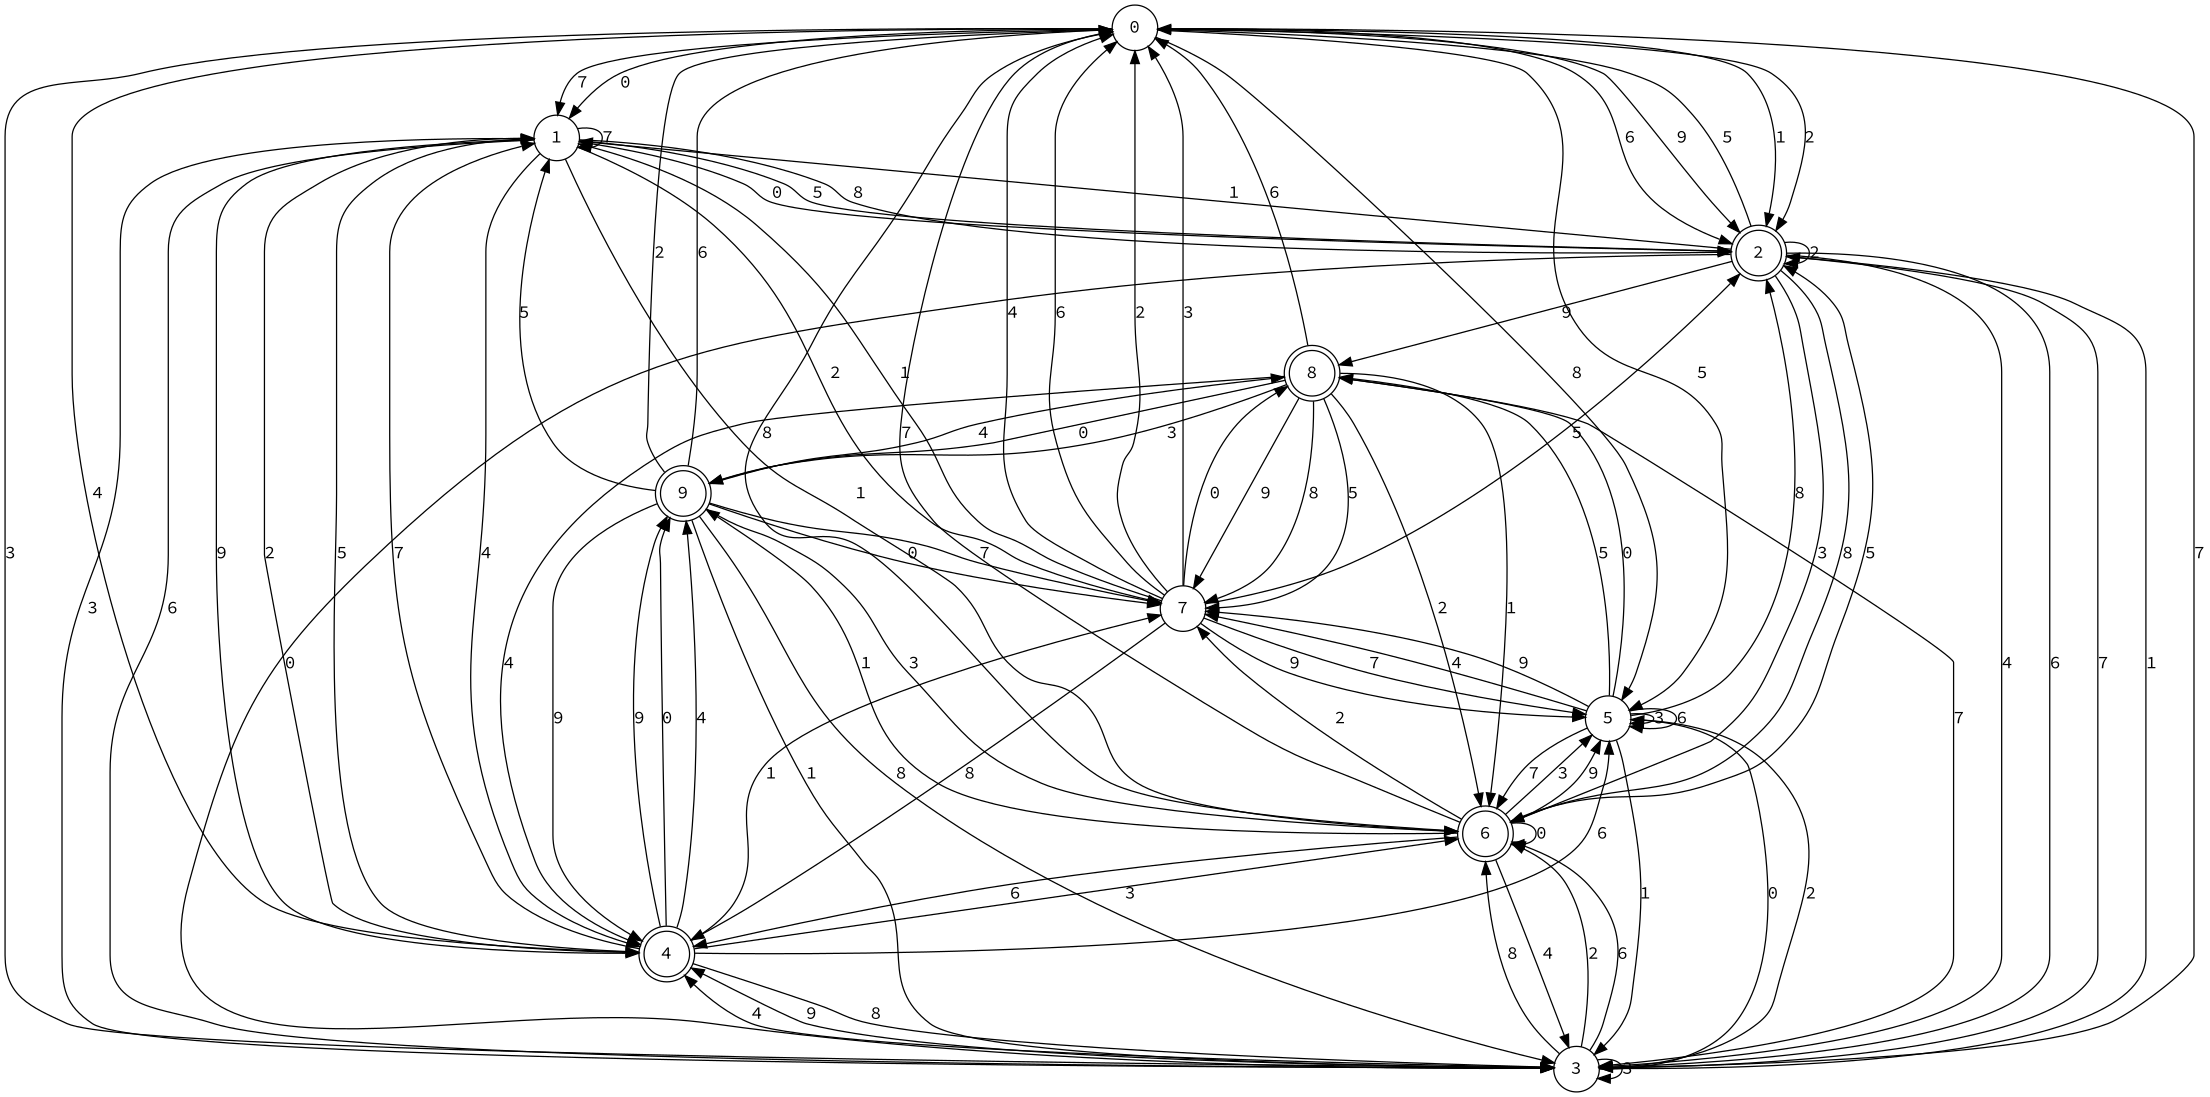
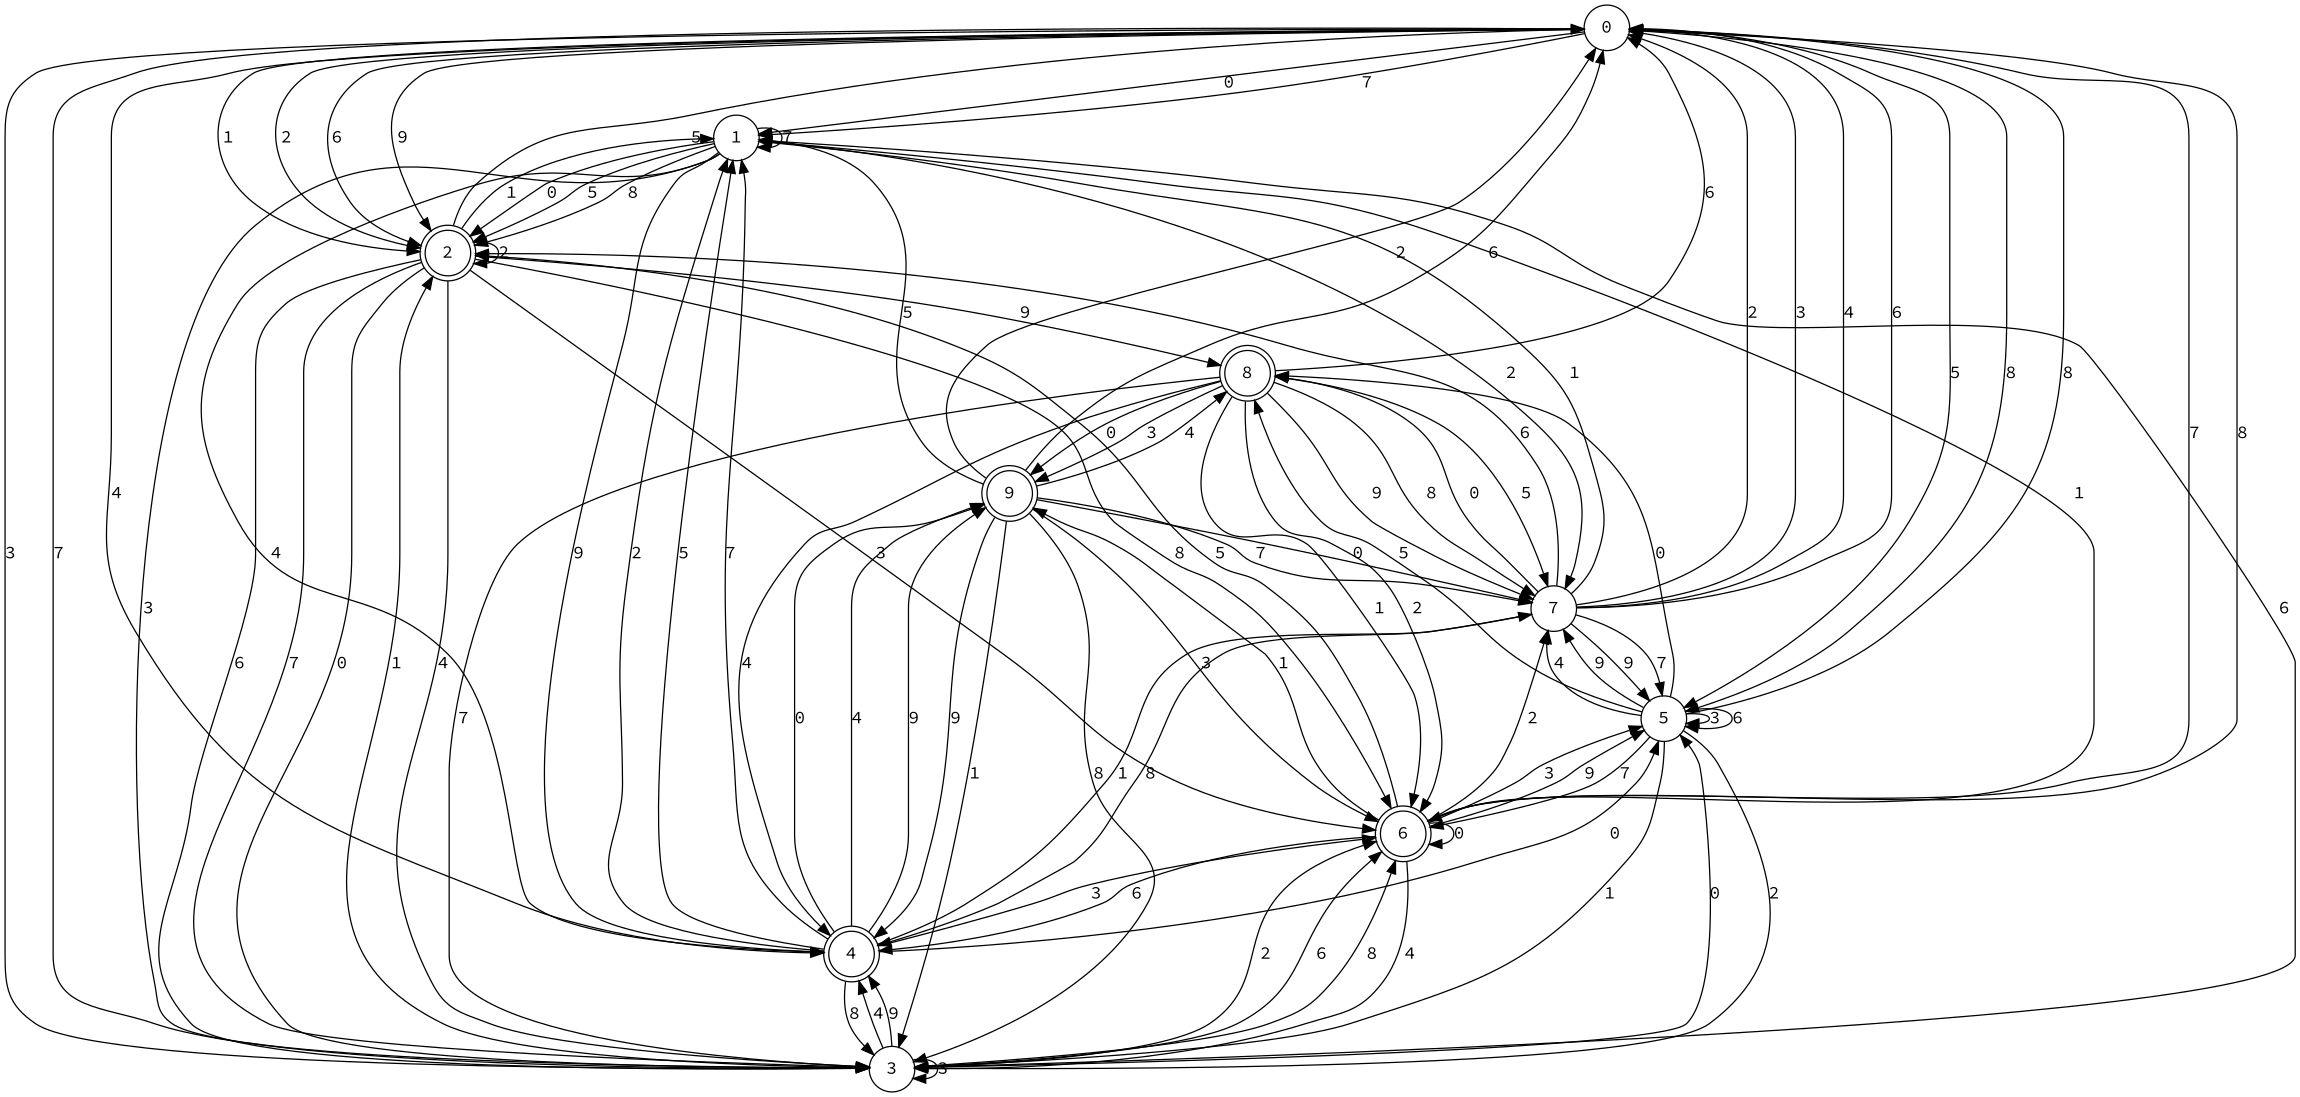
(1577, 433) -> (1525, 433)
(1791, 531) -> (2064, 300)
(1602, 834) -> (1615, 834)
